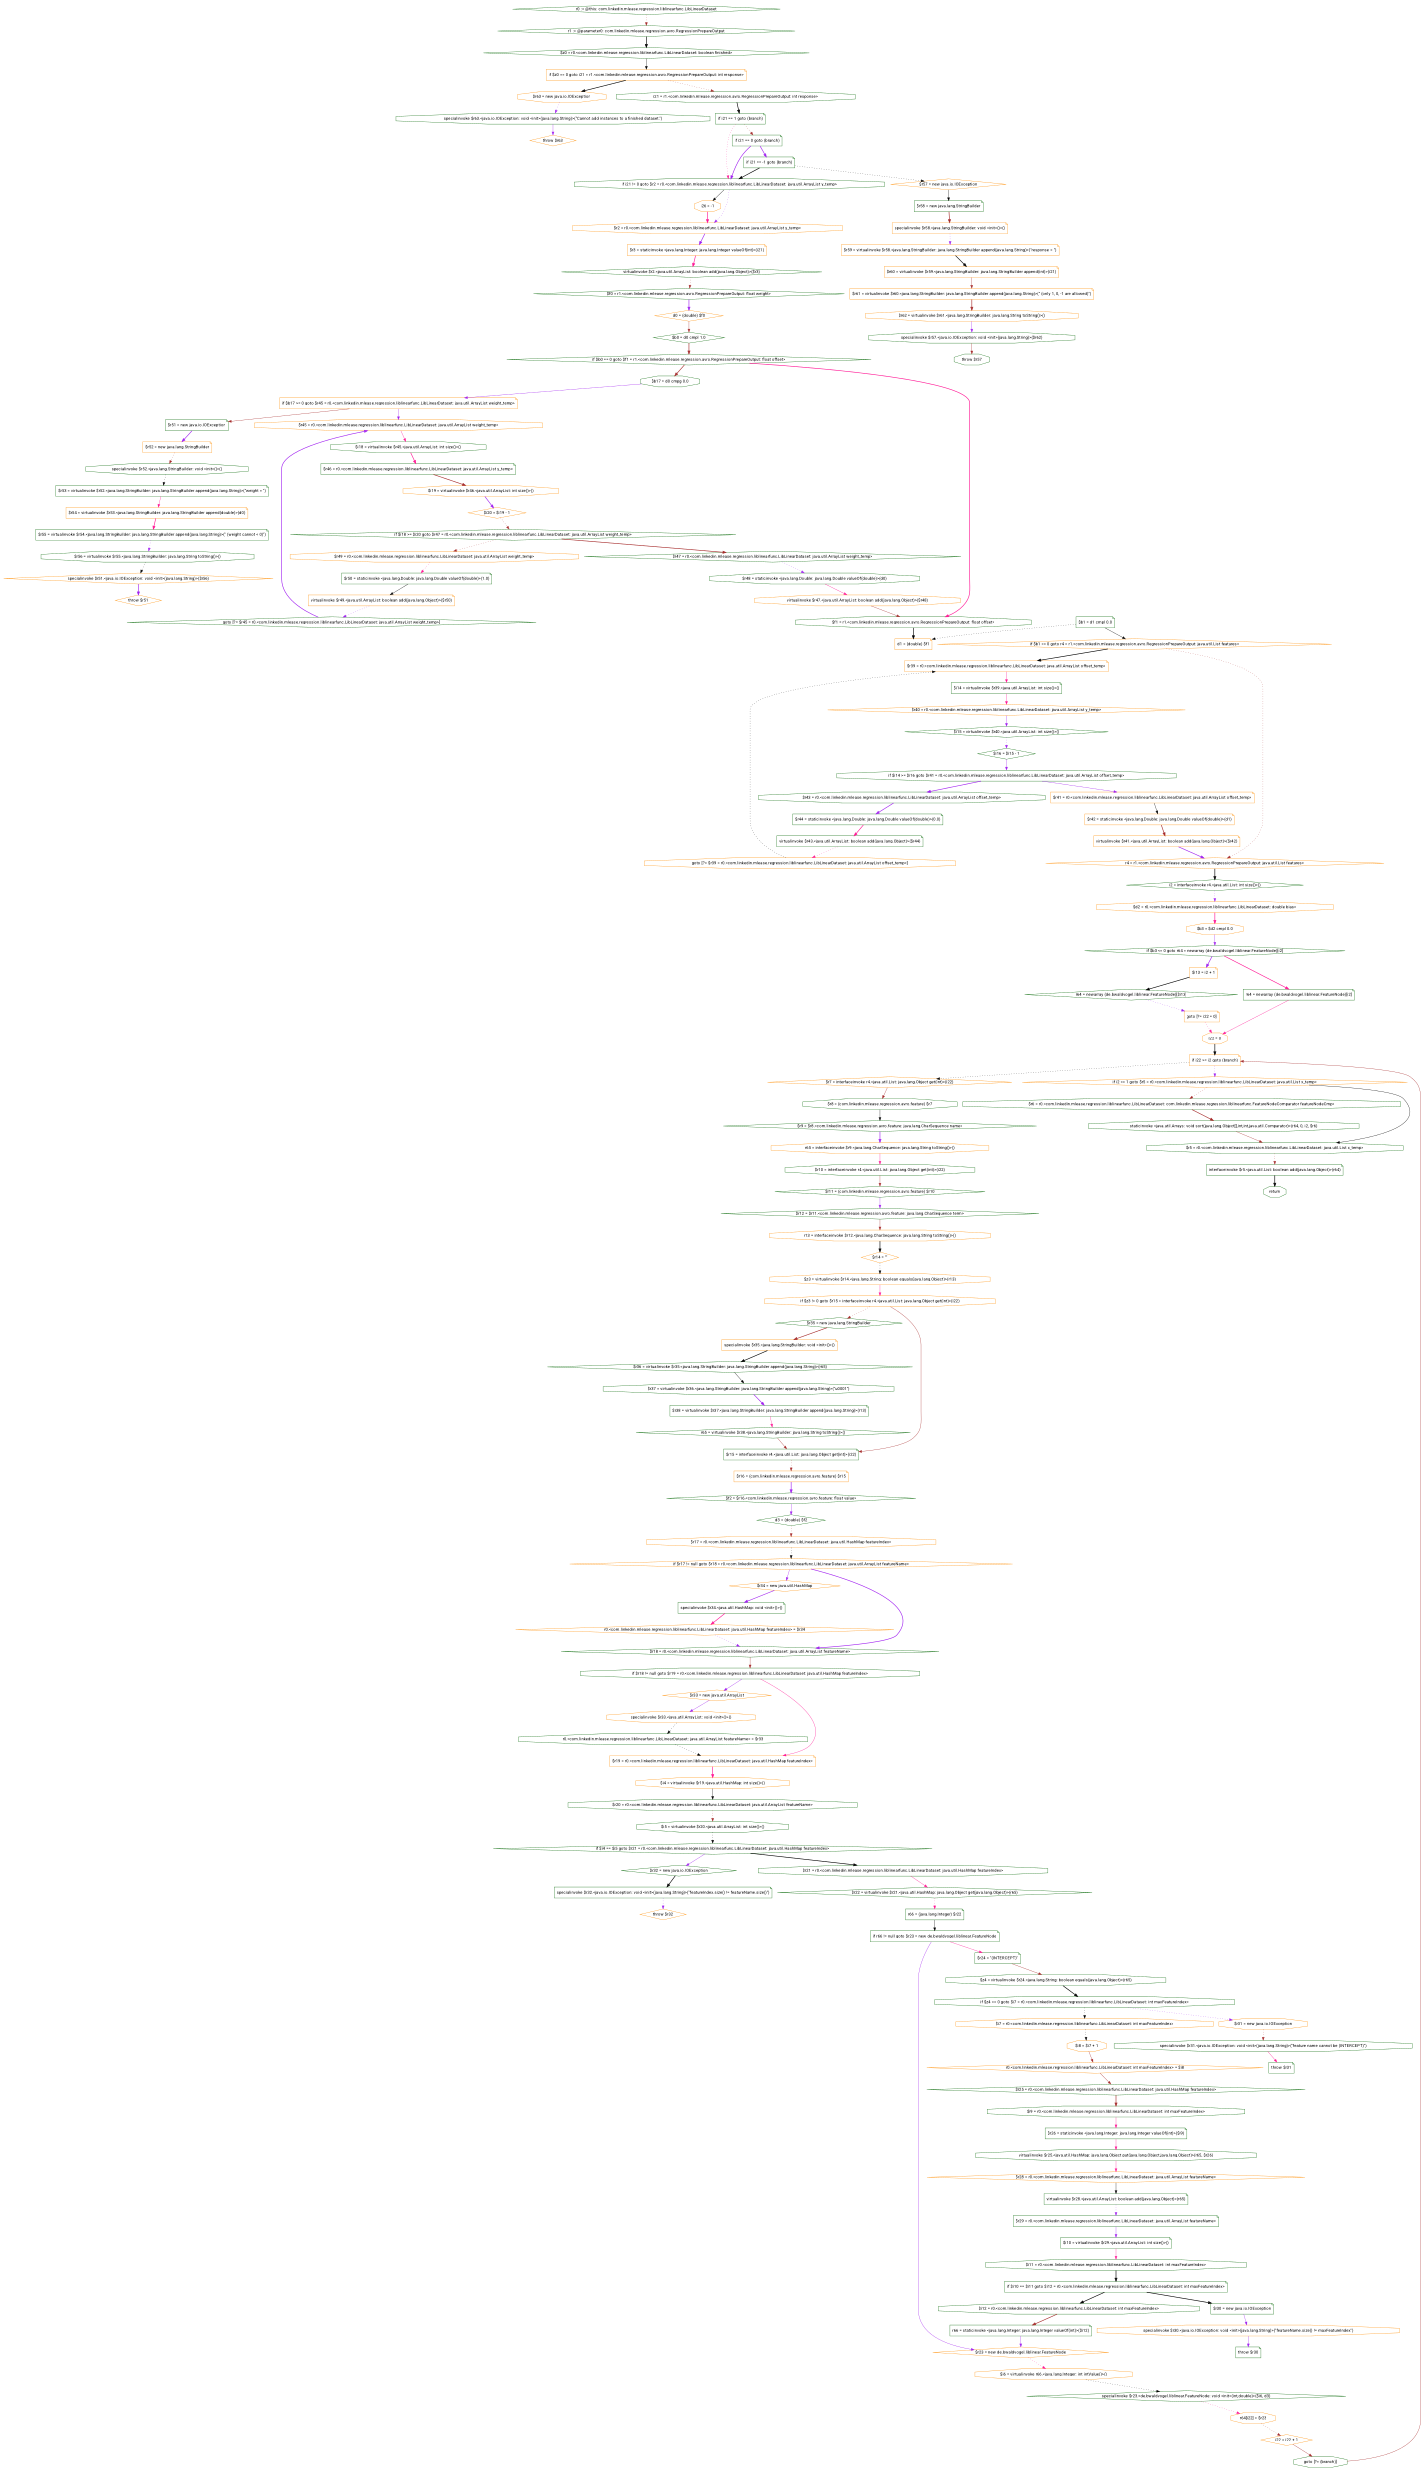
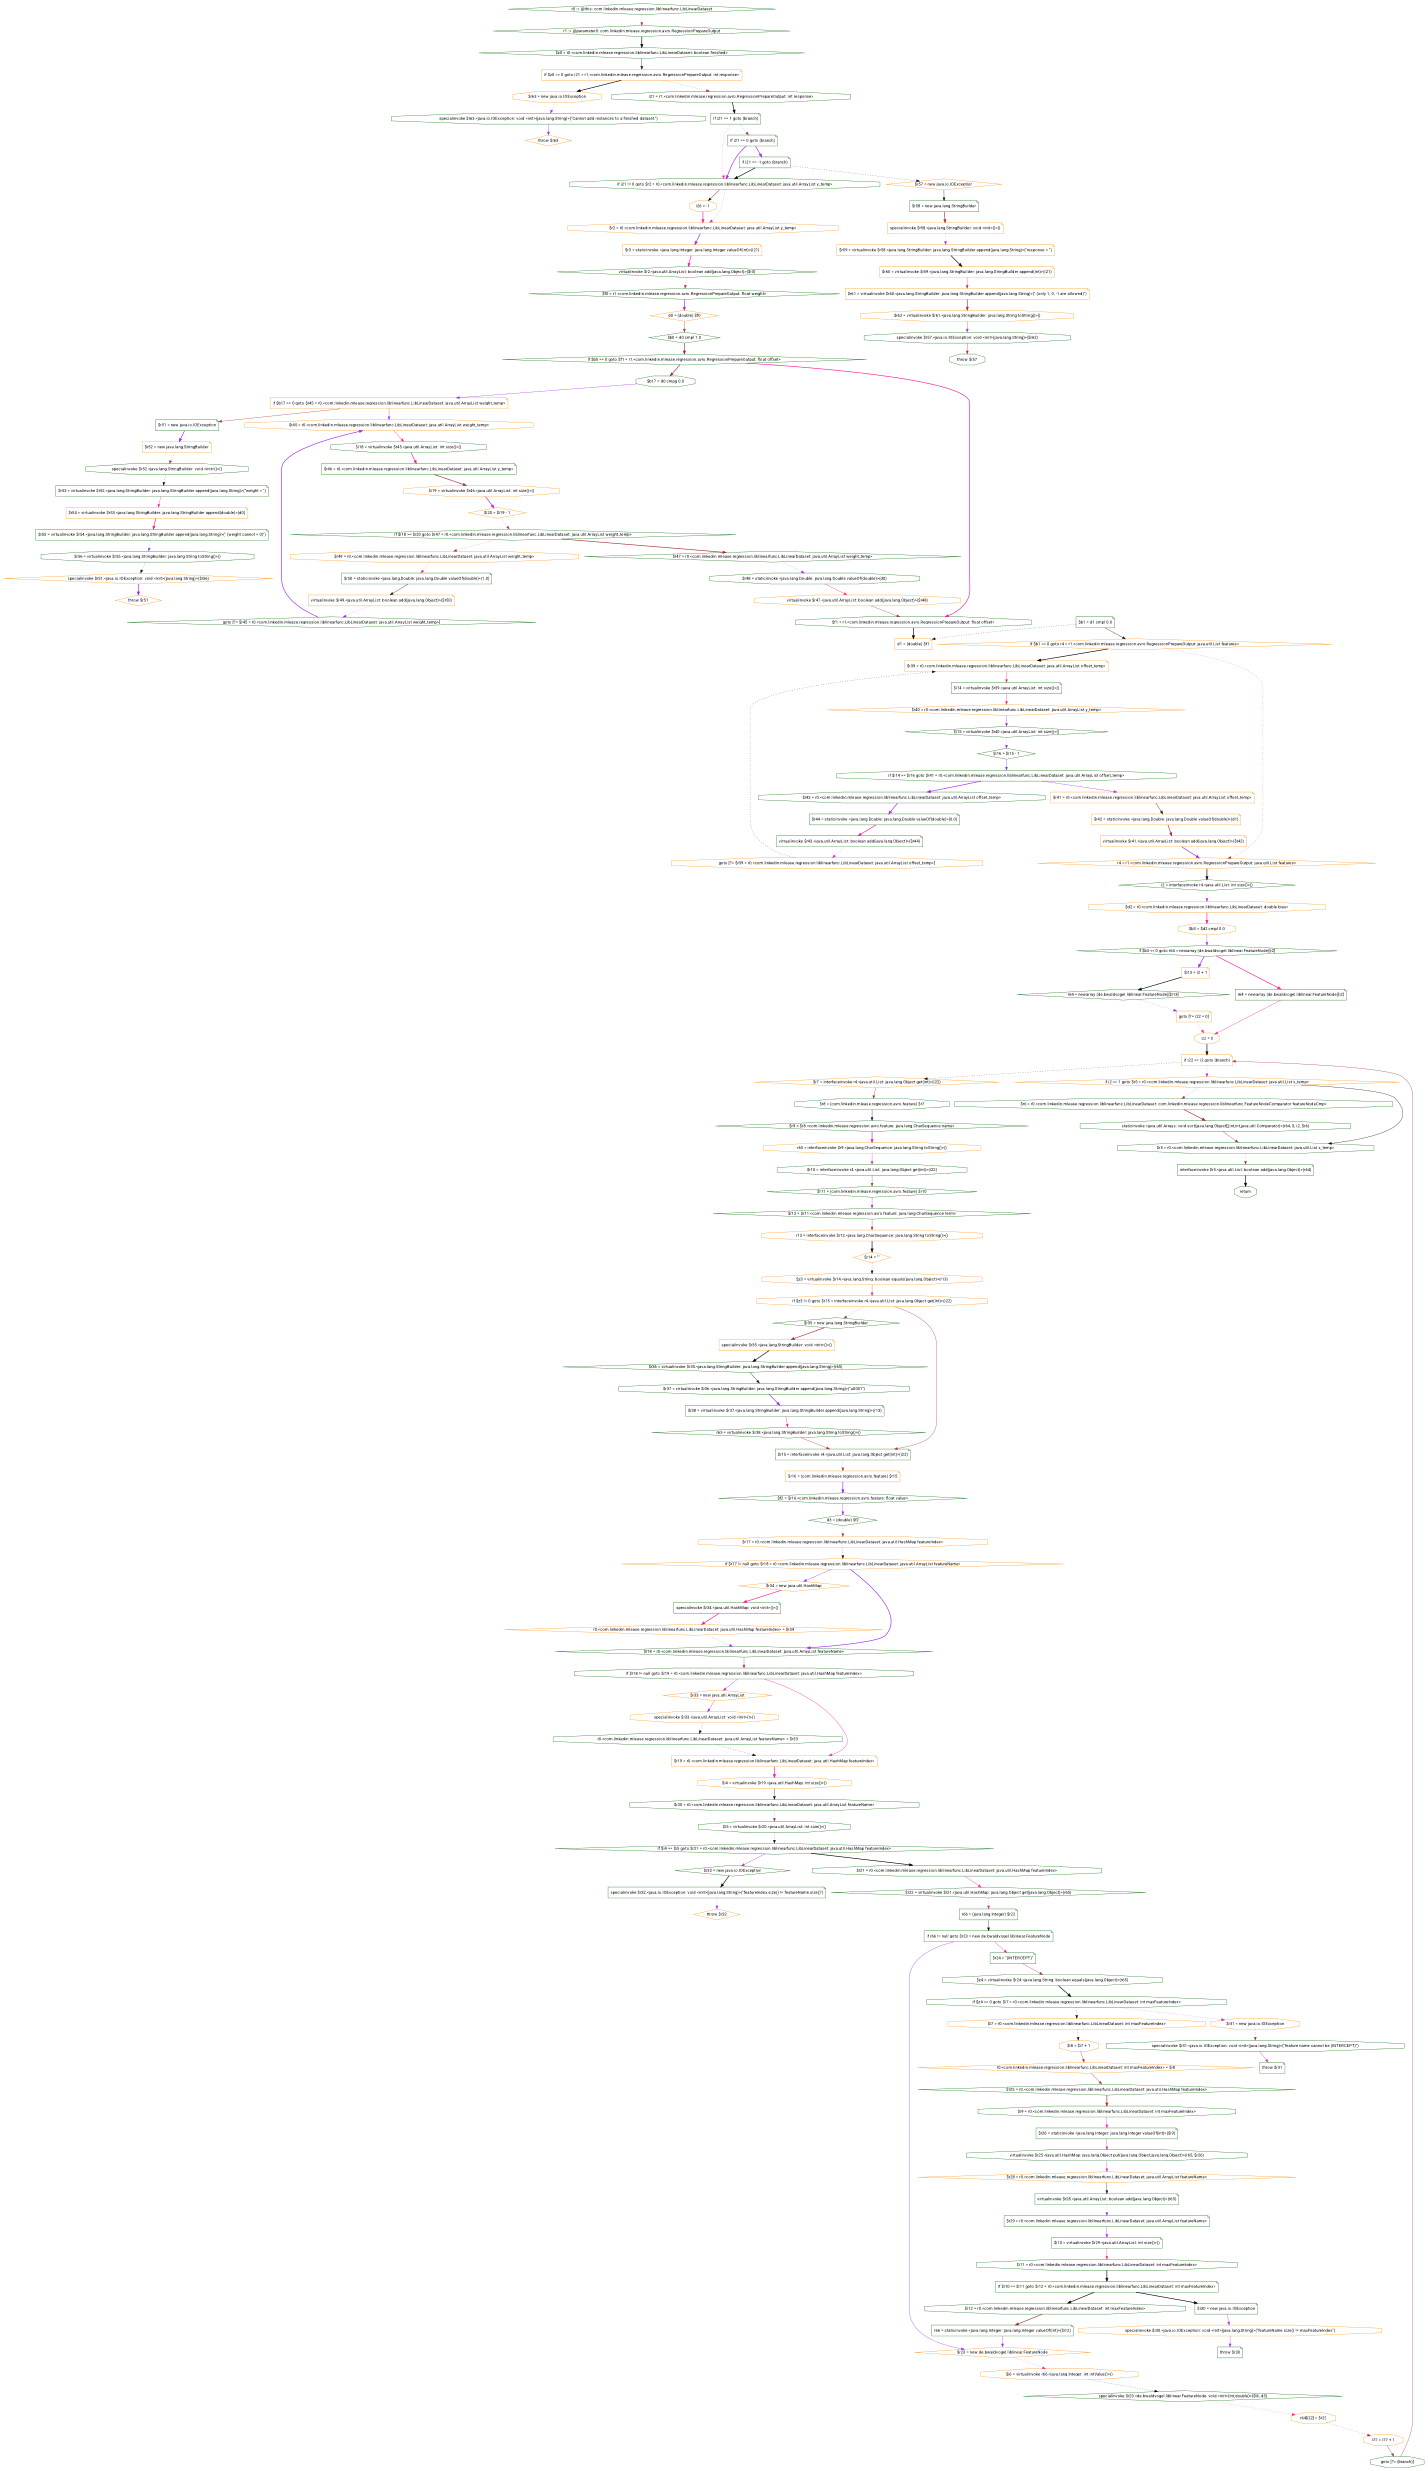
(761, 1596) -> (764, 1596)
(1287, 2440) -> (1383, 2440)
